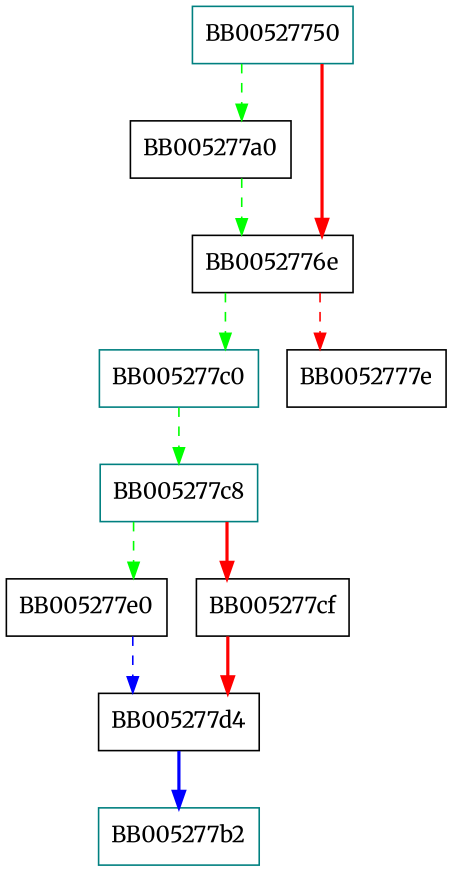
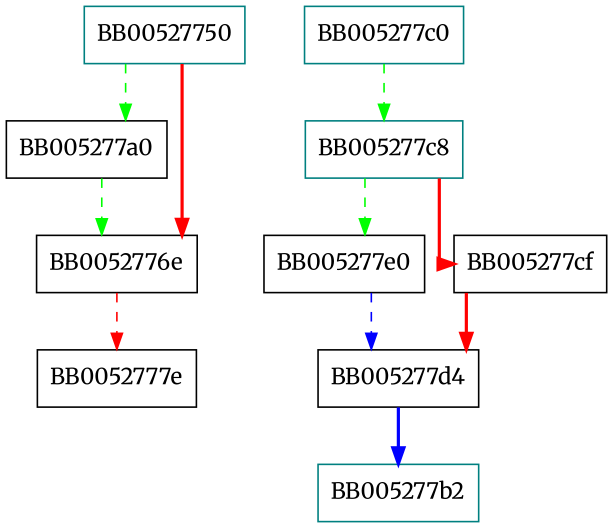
(225, 313) -> none
